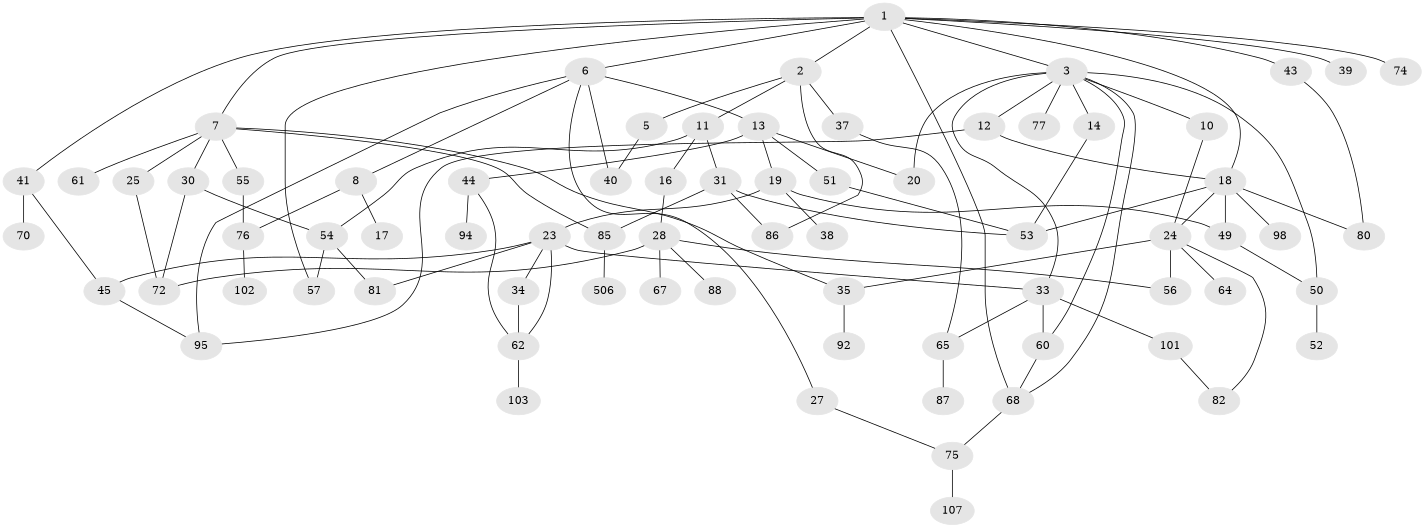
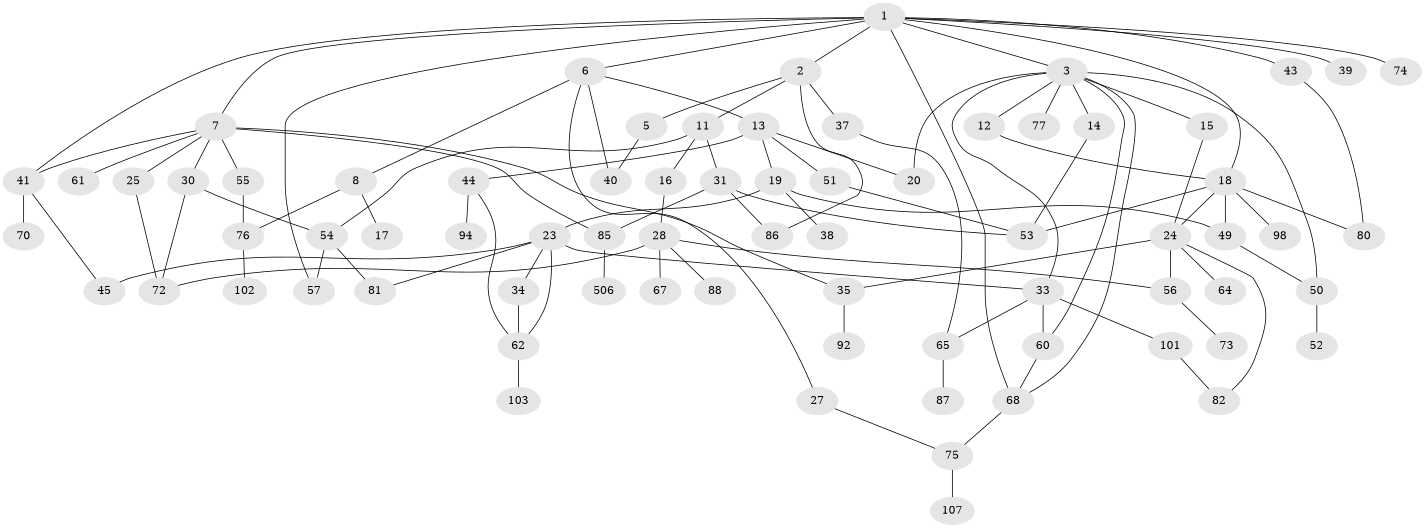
(1207, 127) -> (1207, 127)
none -> (117, 148)
(201, 346) -> none
none -> (1227, 346)
